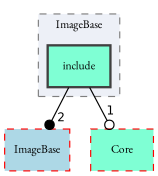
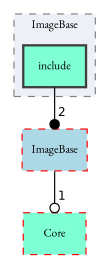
(98, 104) -> (55, 187)
